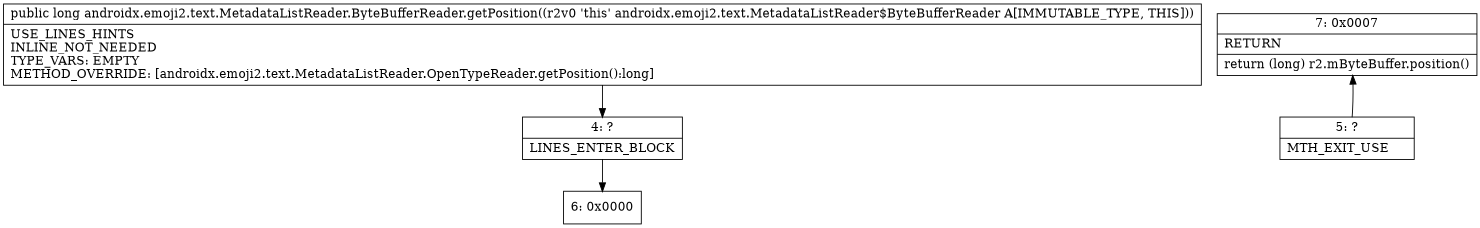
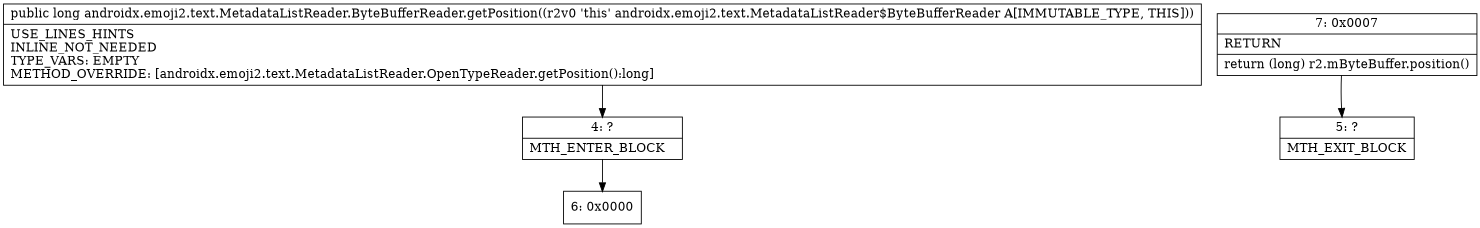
(1353, 101) -> (1341, 92)
(602, 148) -> (598, 148)
(1338, 148) -> (1347, 148)
